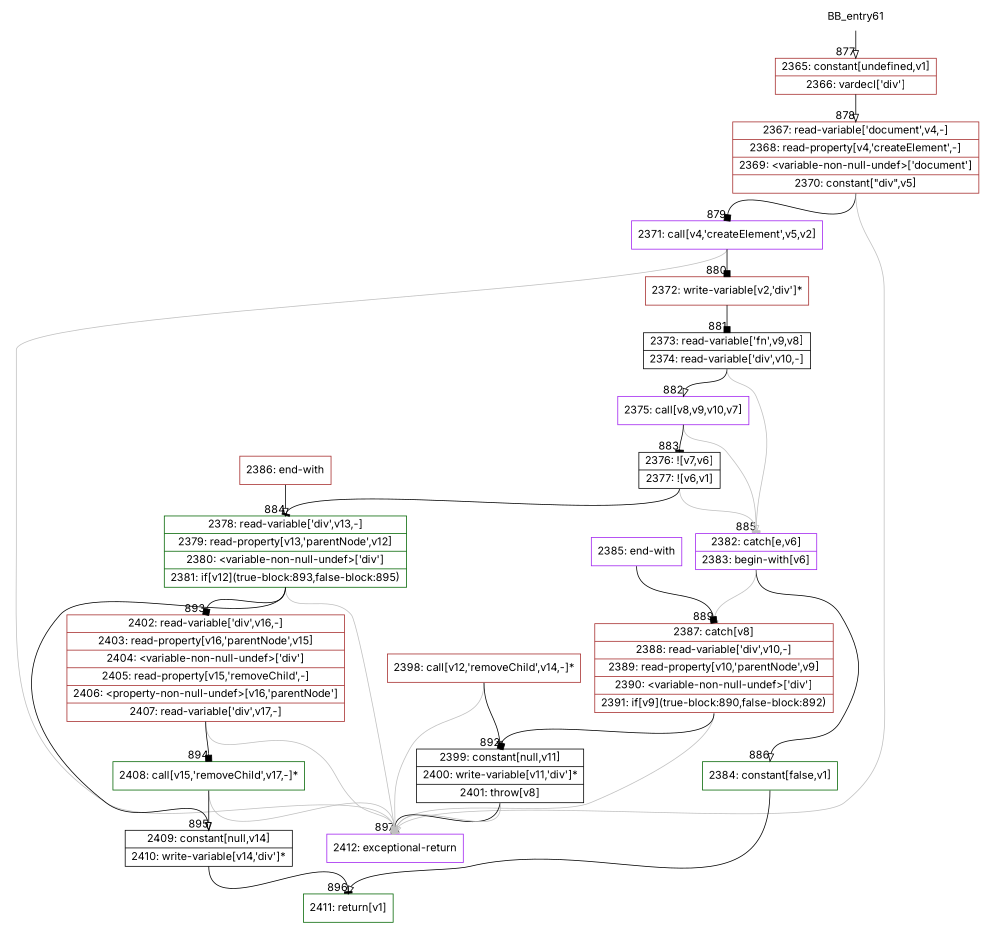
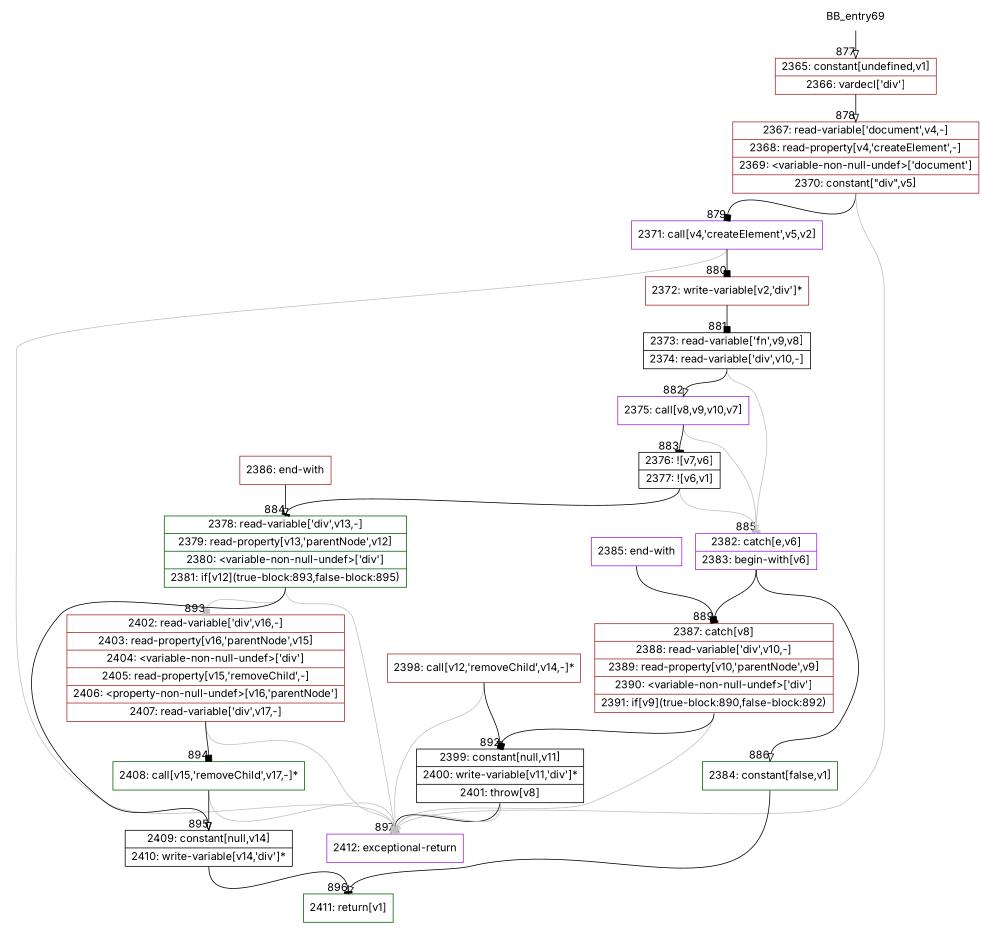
(856, 17) -> (856, 17)
(737, 596) -> (737, 596)
(249, 602) -> (249, 602)
